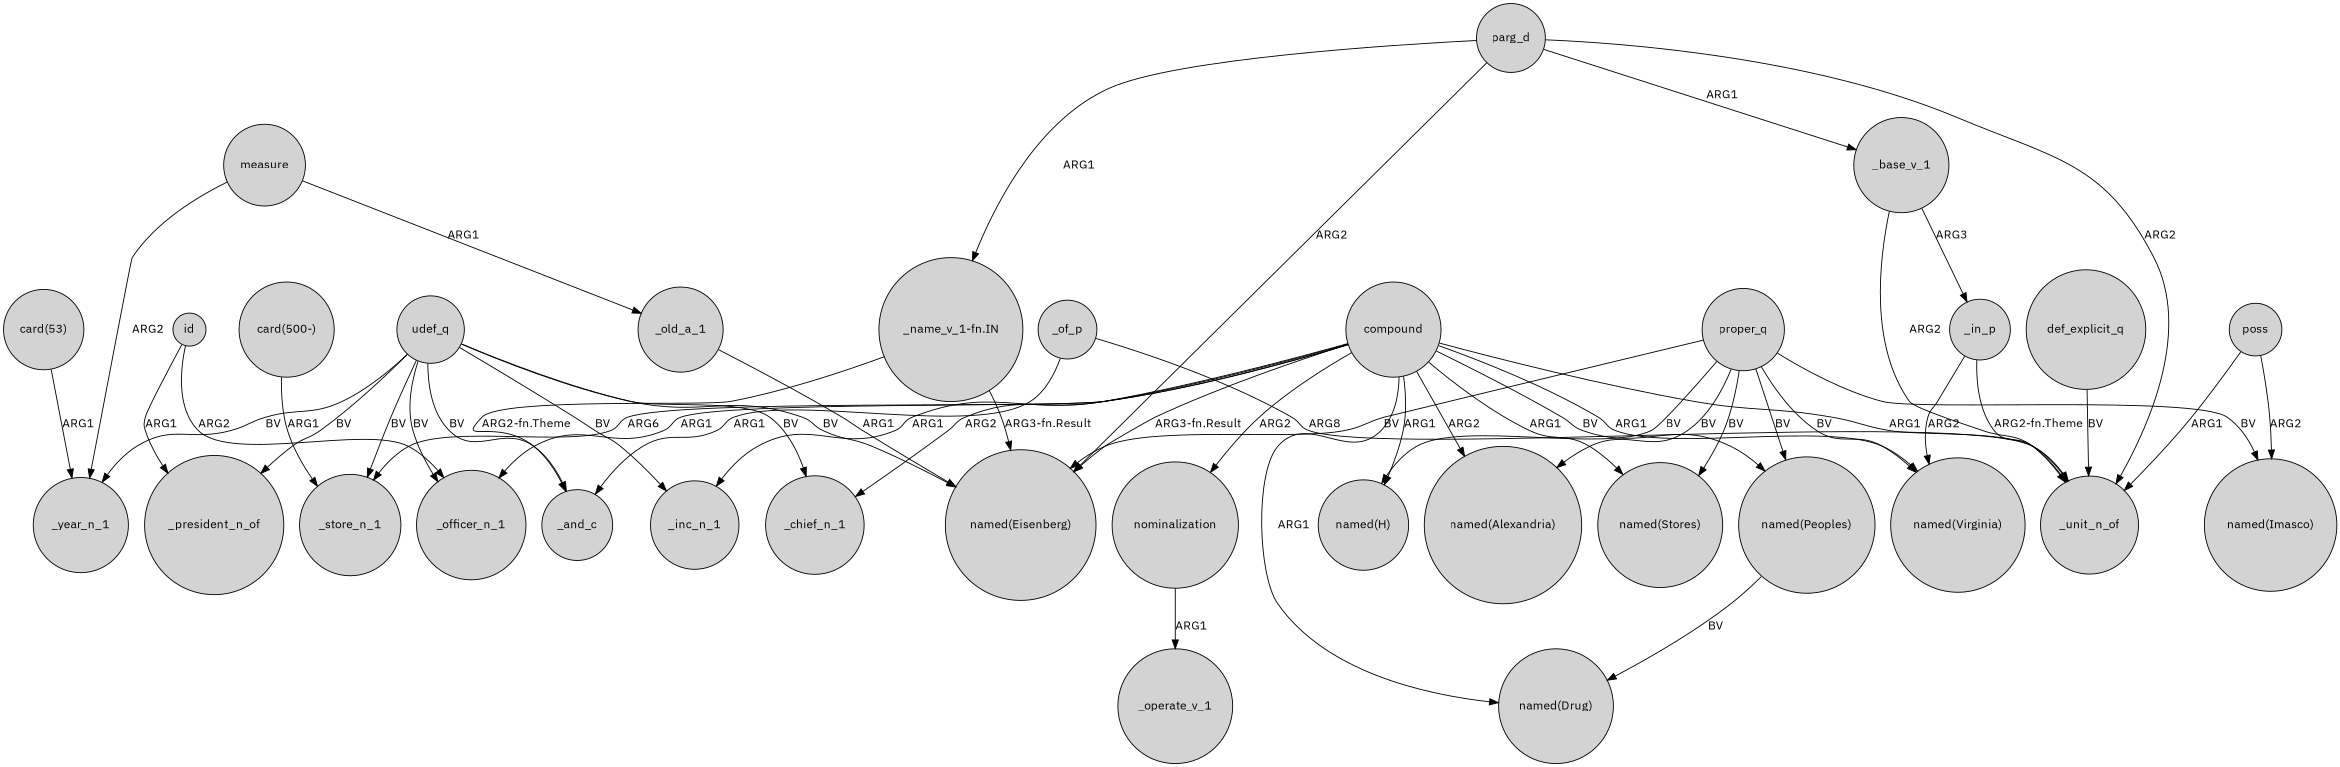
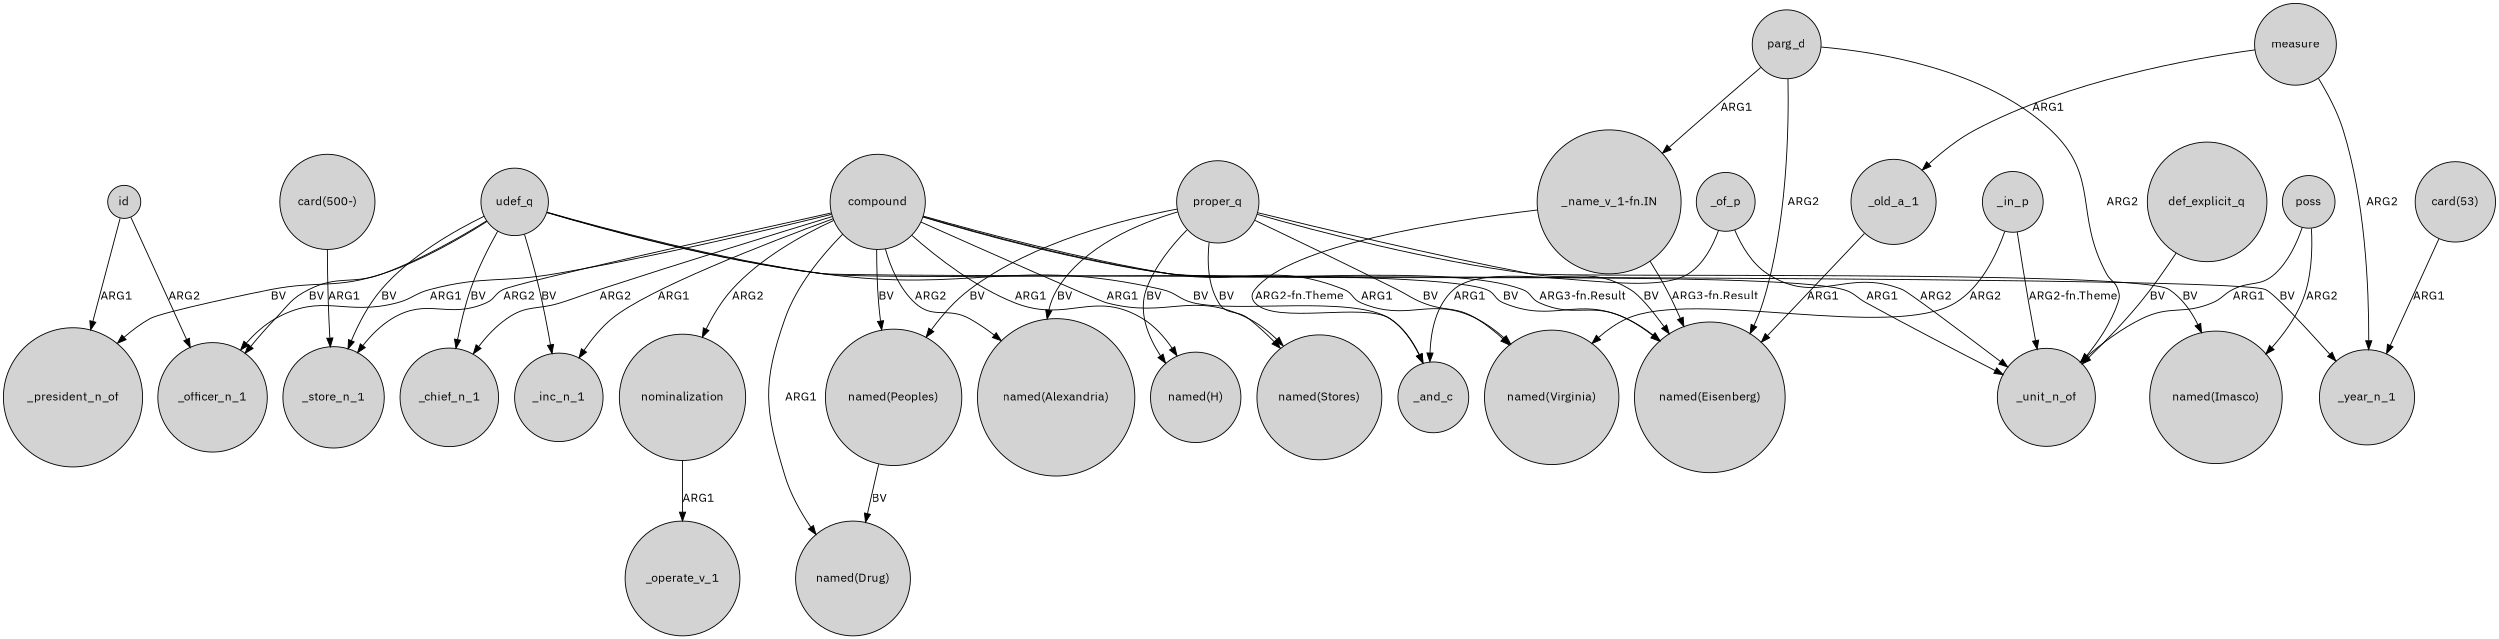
(1901, 165) -> none
(644, 424) -> (520, 296)
(1325, 424) -> (1936, 296)
